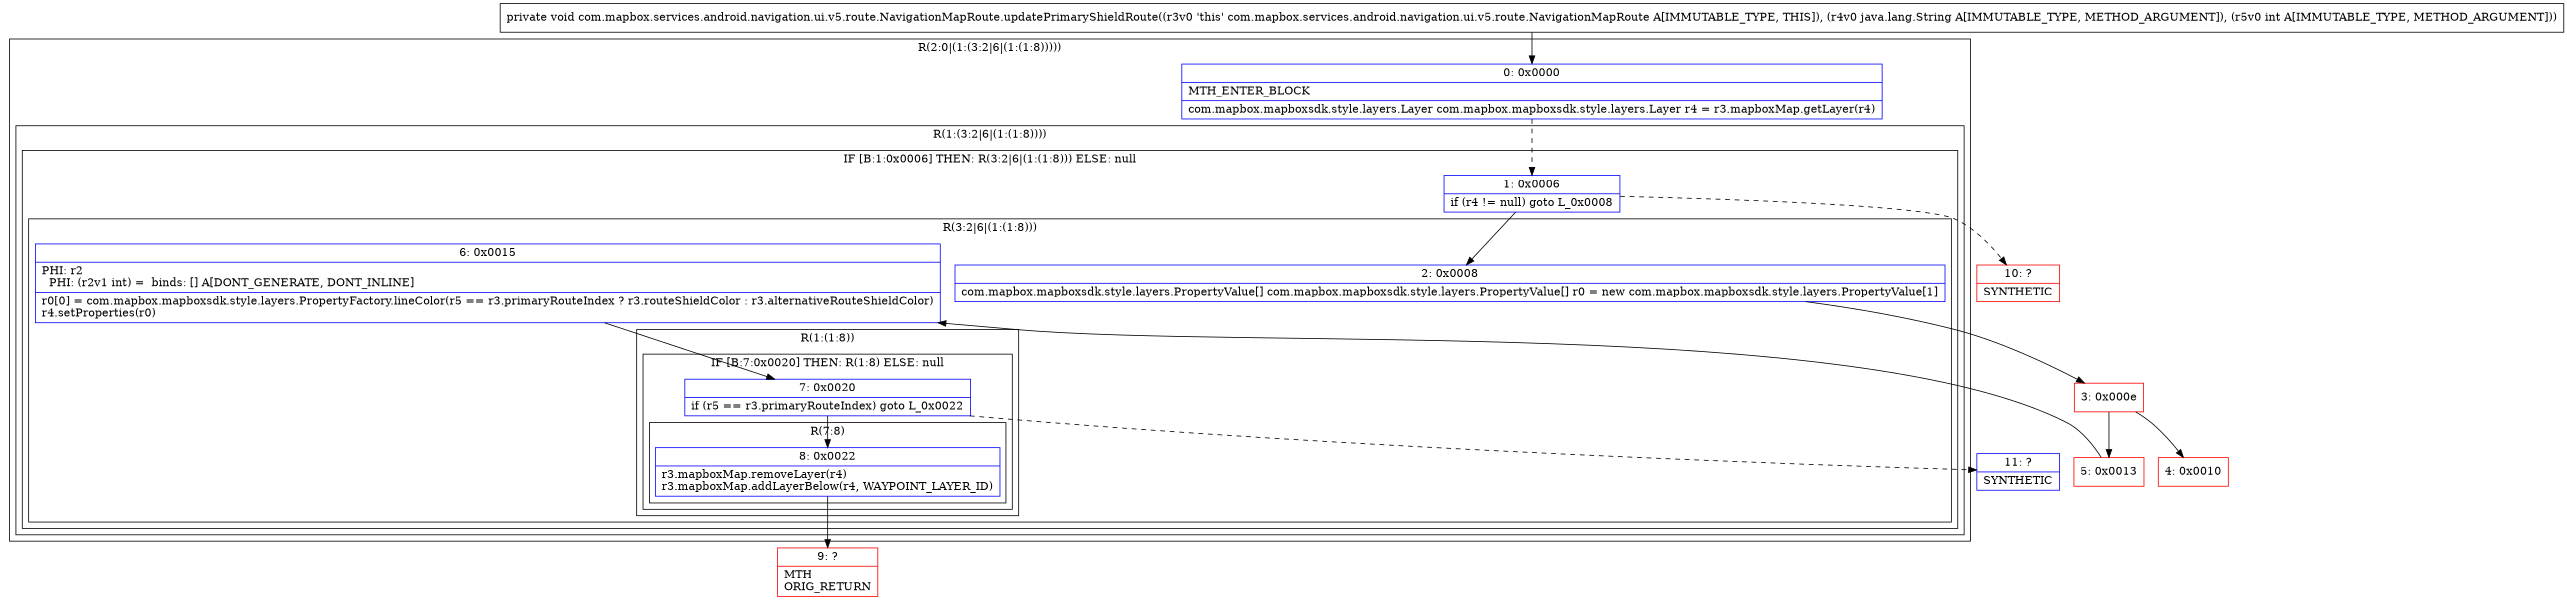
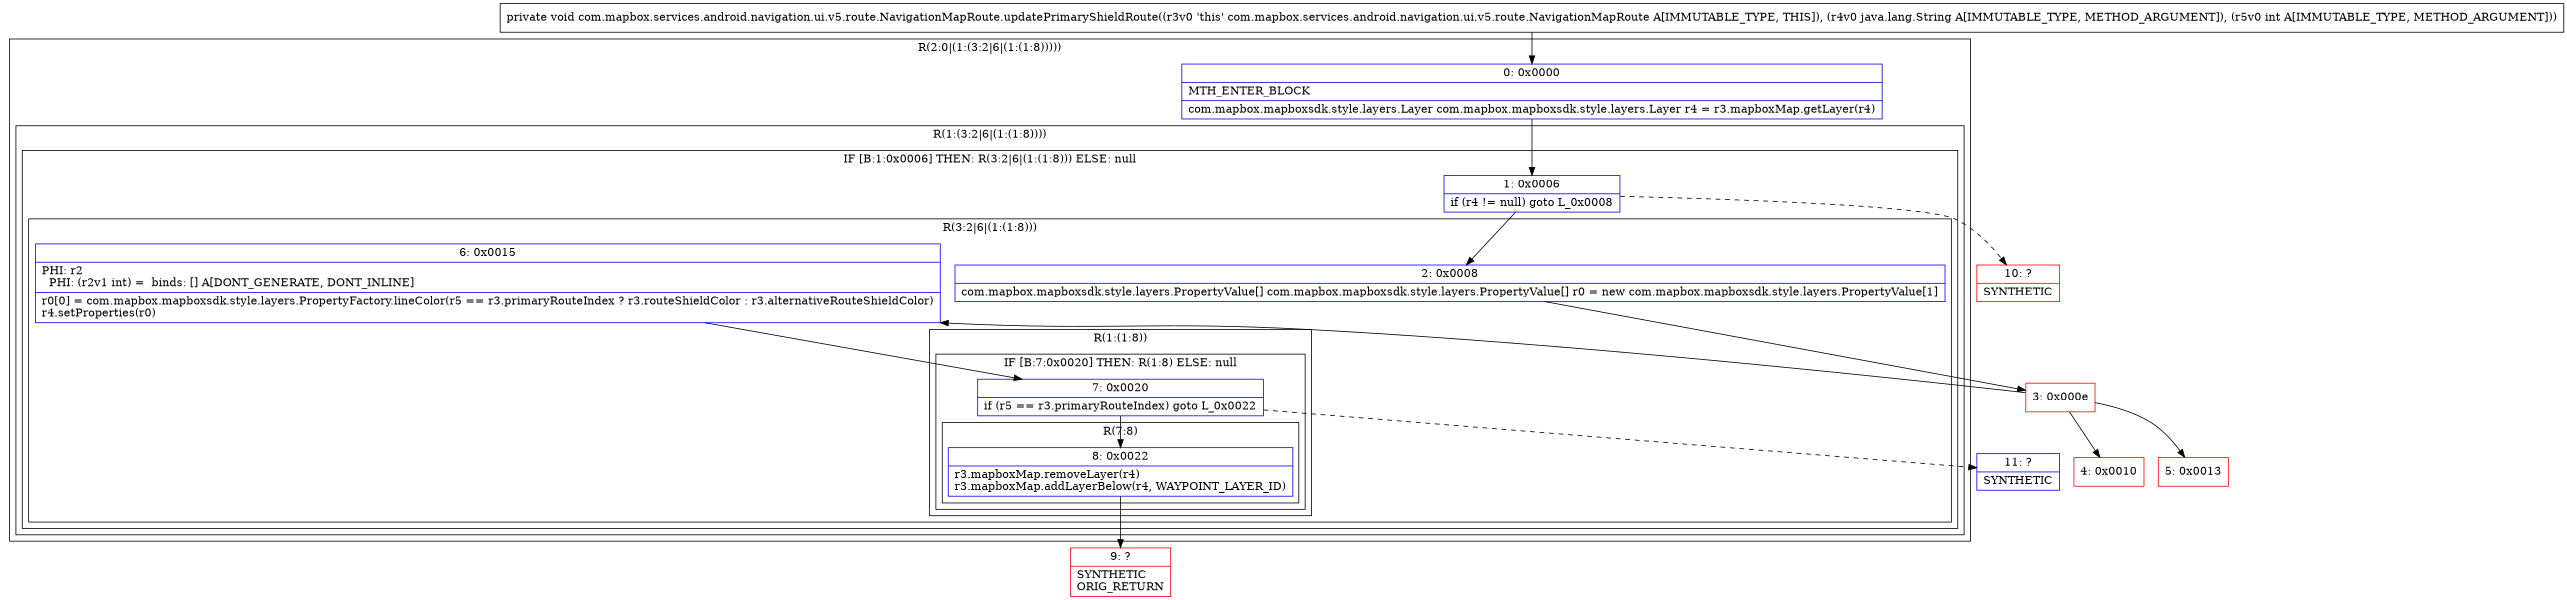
(1532, 143) -> (1532, 143)
(1535, 343) -> (1488, 341)
(798, 575) -> (1112, 575)
